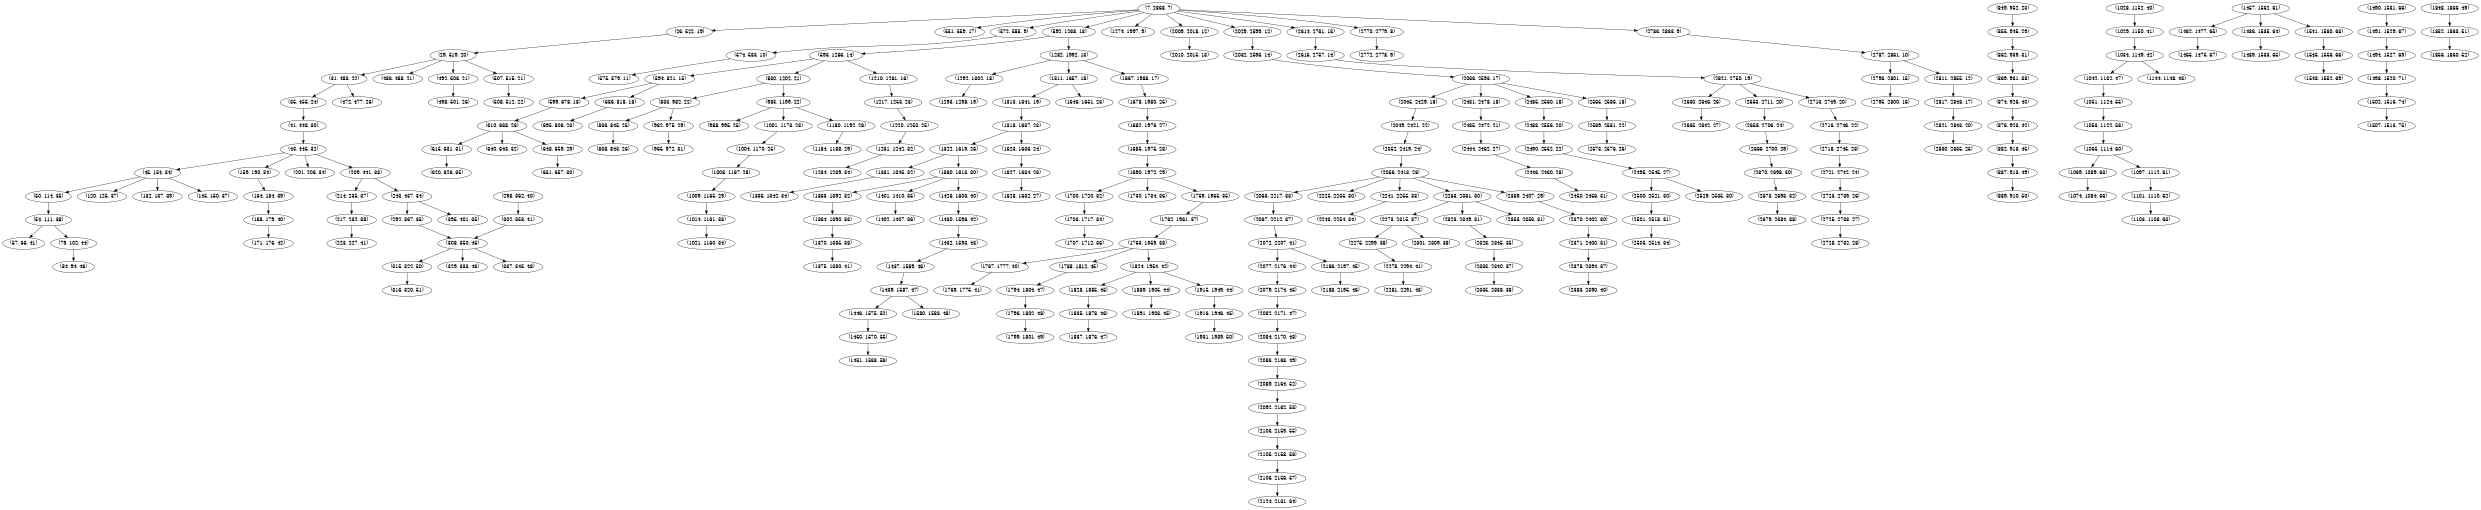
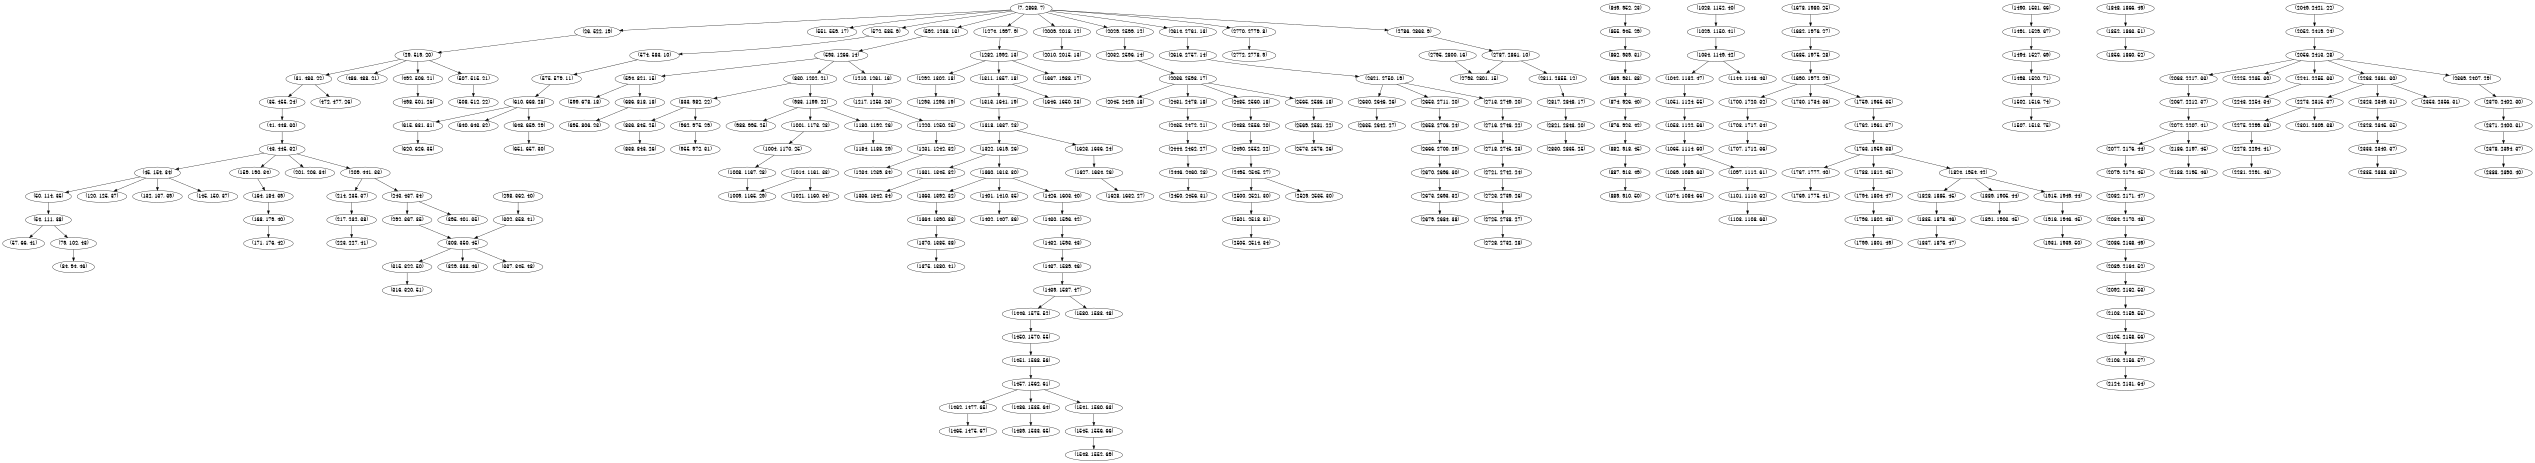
(1069, 42) -> (1000, 42)
(1143, 89) -> none
(1890, 89) -> (1462, 66)
(1084, 102) -> (1062, 102)
(1415, 113) -> none
(535, 114) -> (544, 90)
(669, 149) -> (695, 149)
(706, 207) -> (780, 184)
(74, 243) -> (74, 243)
none -> (1031, 371)
